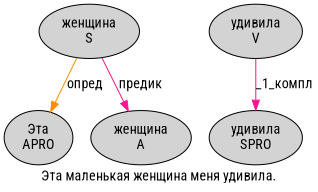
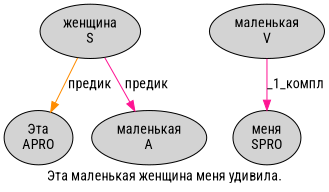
(256, 31) -> (267, 31)
(85, 85) -> (90, 85)
(141, 138) -> (149, 138)
(256, 138) -> (267, 138)
